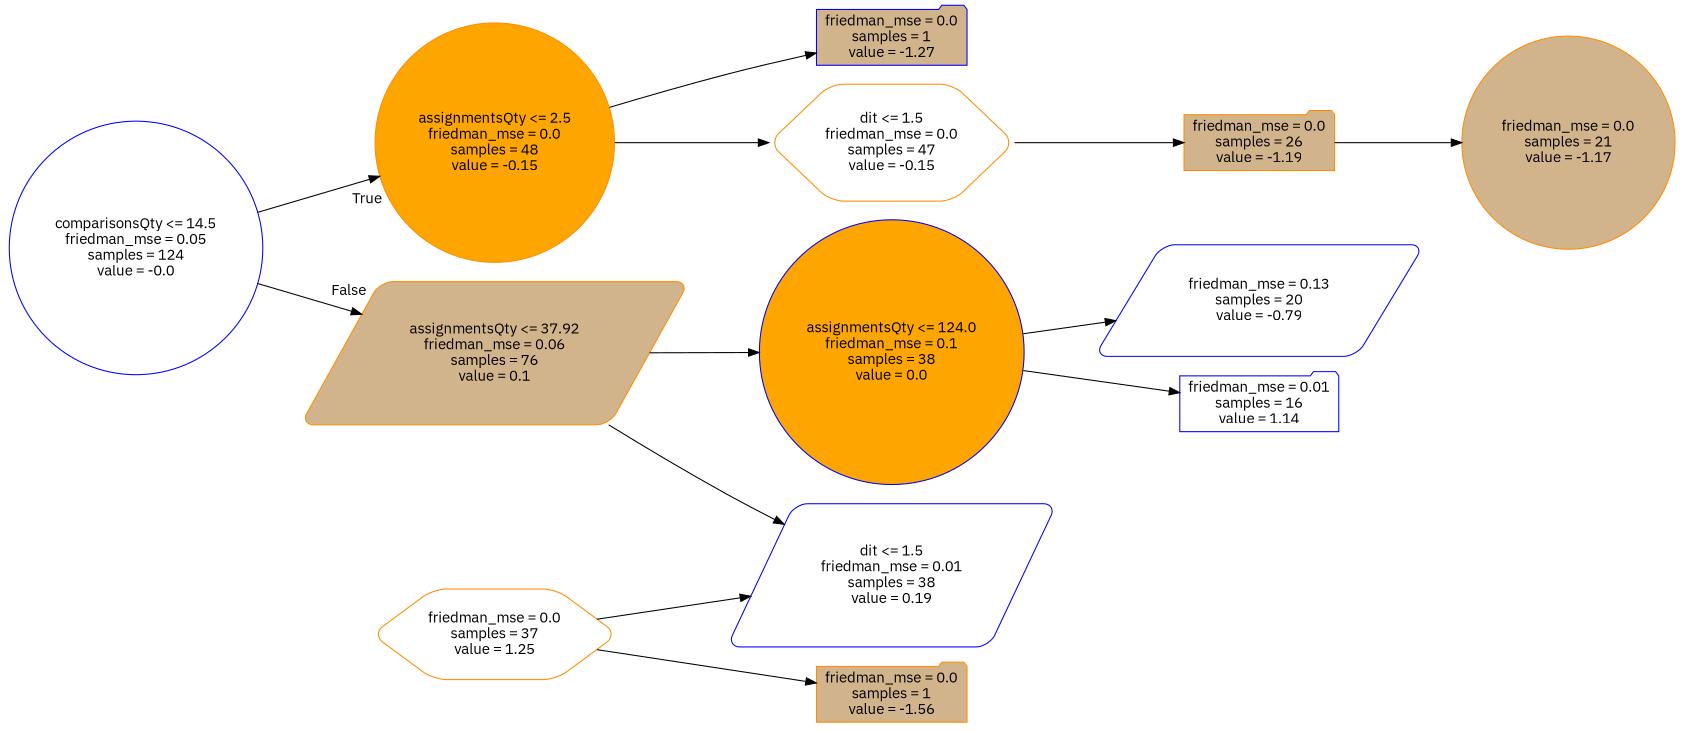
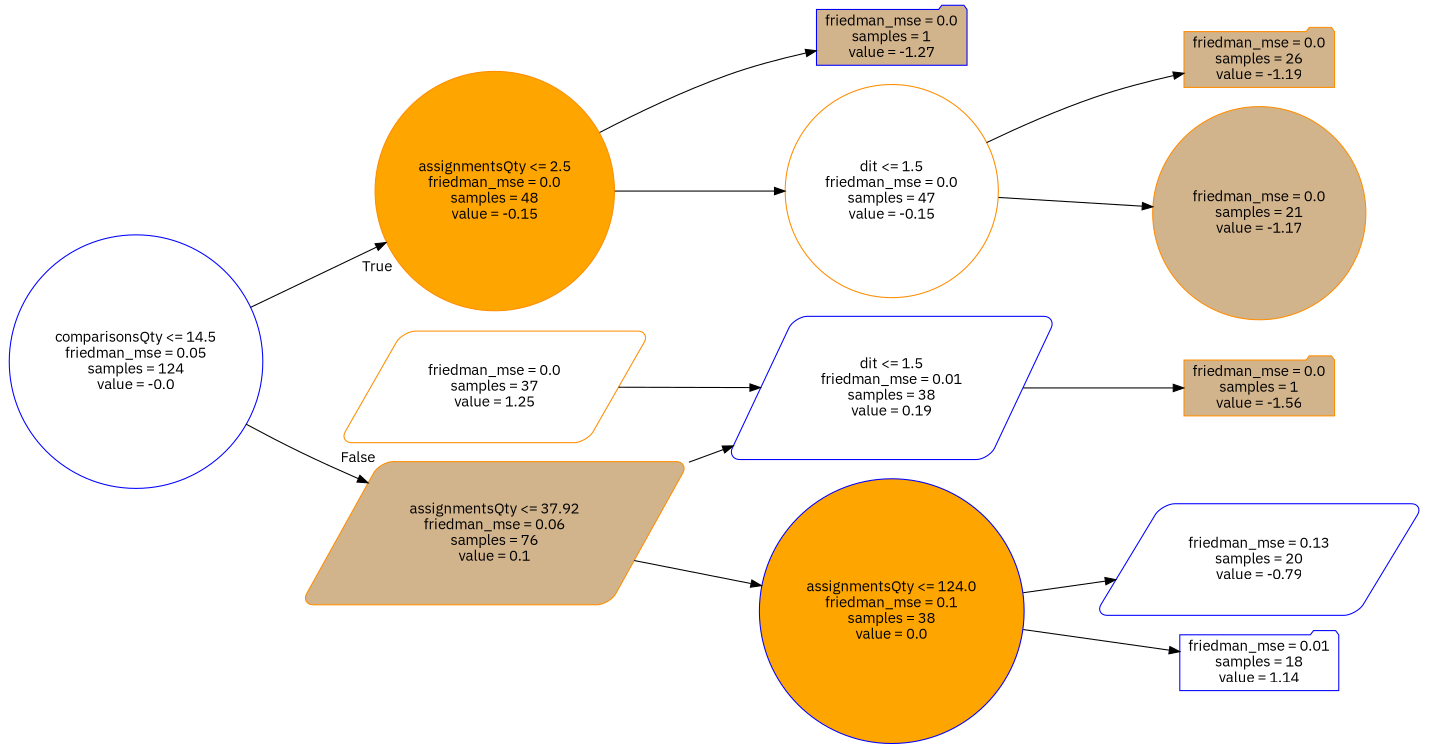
(892, 143) -> (892, 191)
(1393, 143) -> (1070, 202)
(1259, 404) -> (1259, 663)
(495, 634) -> (495, 387)
(701, 666) -> (1098, 388)
